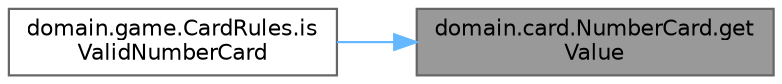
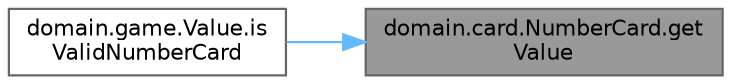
(173, 42) -> (147, 42)
